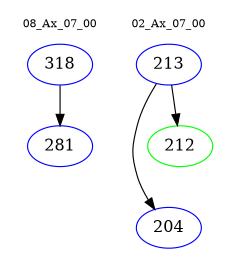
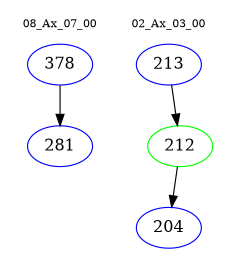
(169, 24) -> (169, 24)
(60, 65) -> (60, 65)
(134, 141) -> (175, 181)
